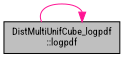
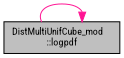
(62, 38) -> (62, 38)
